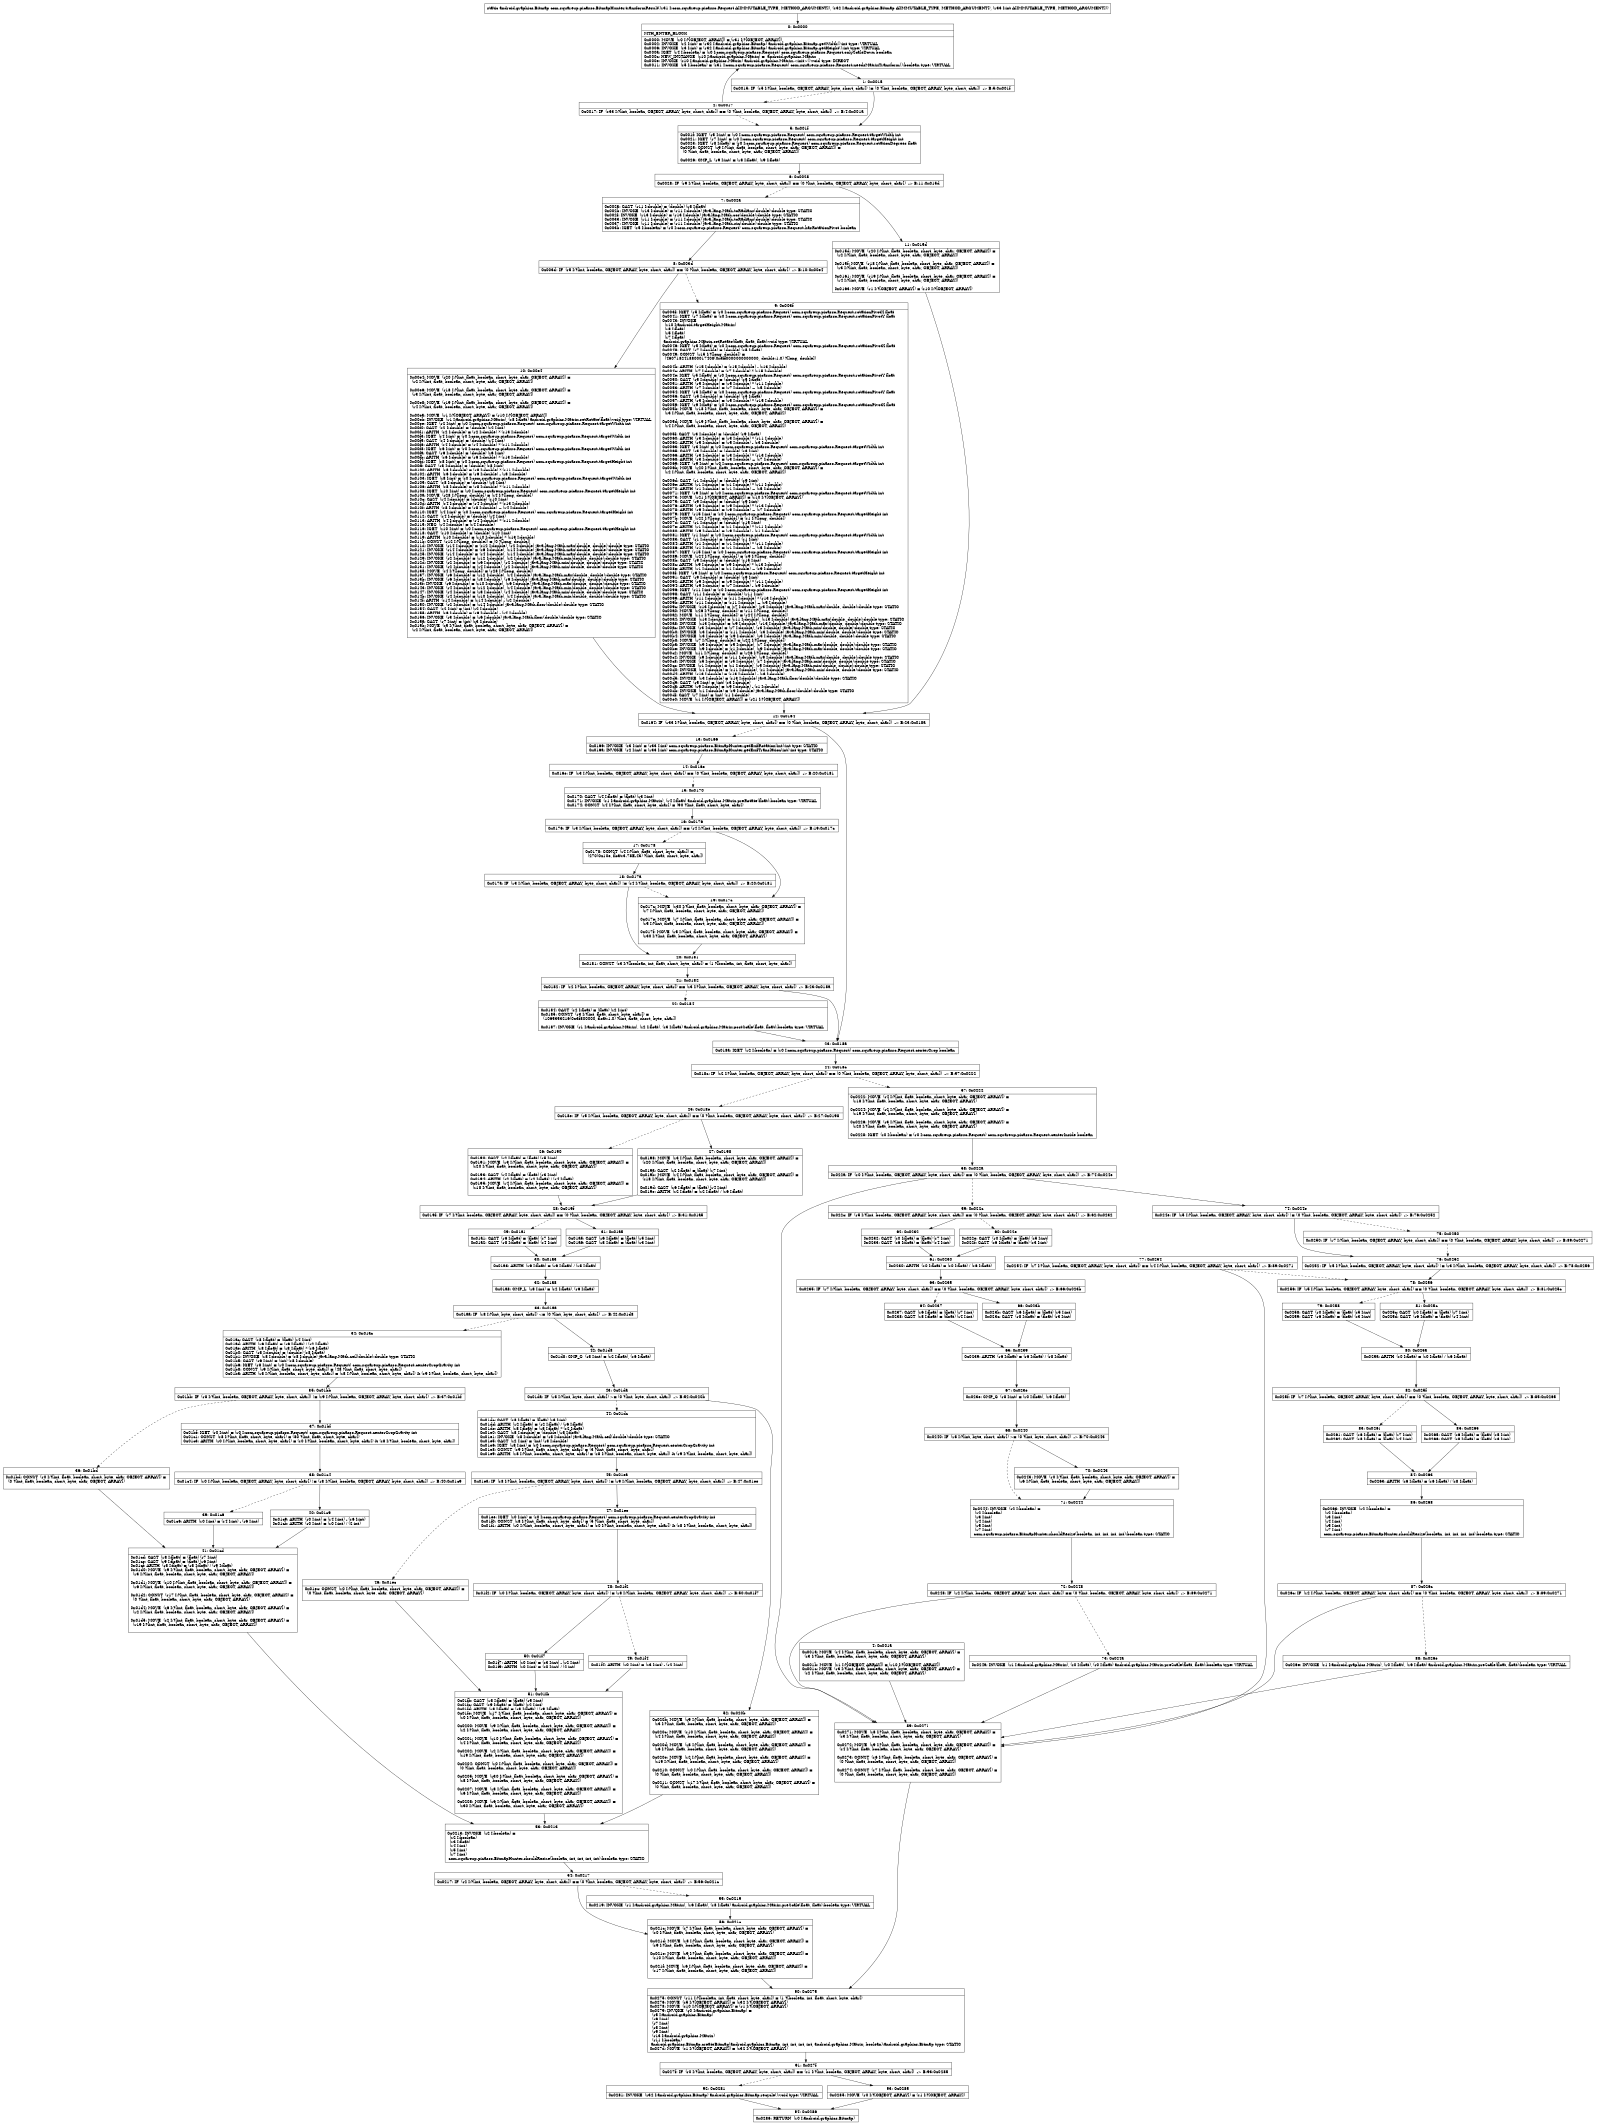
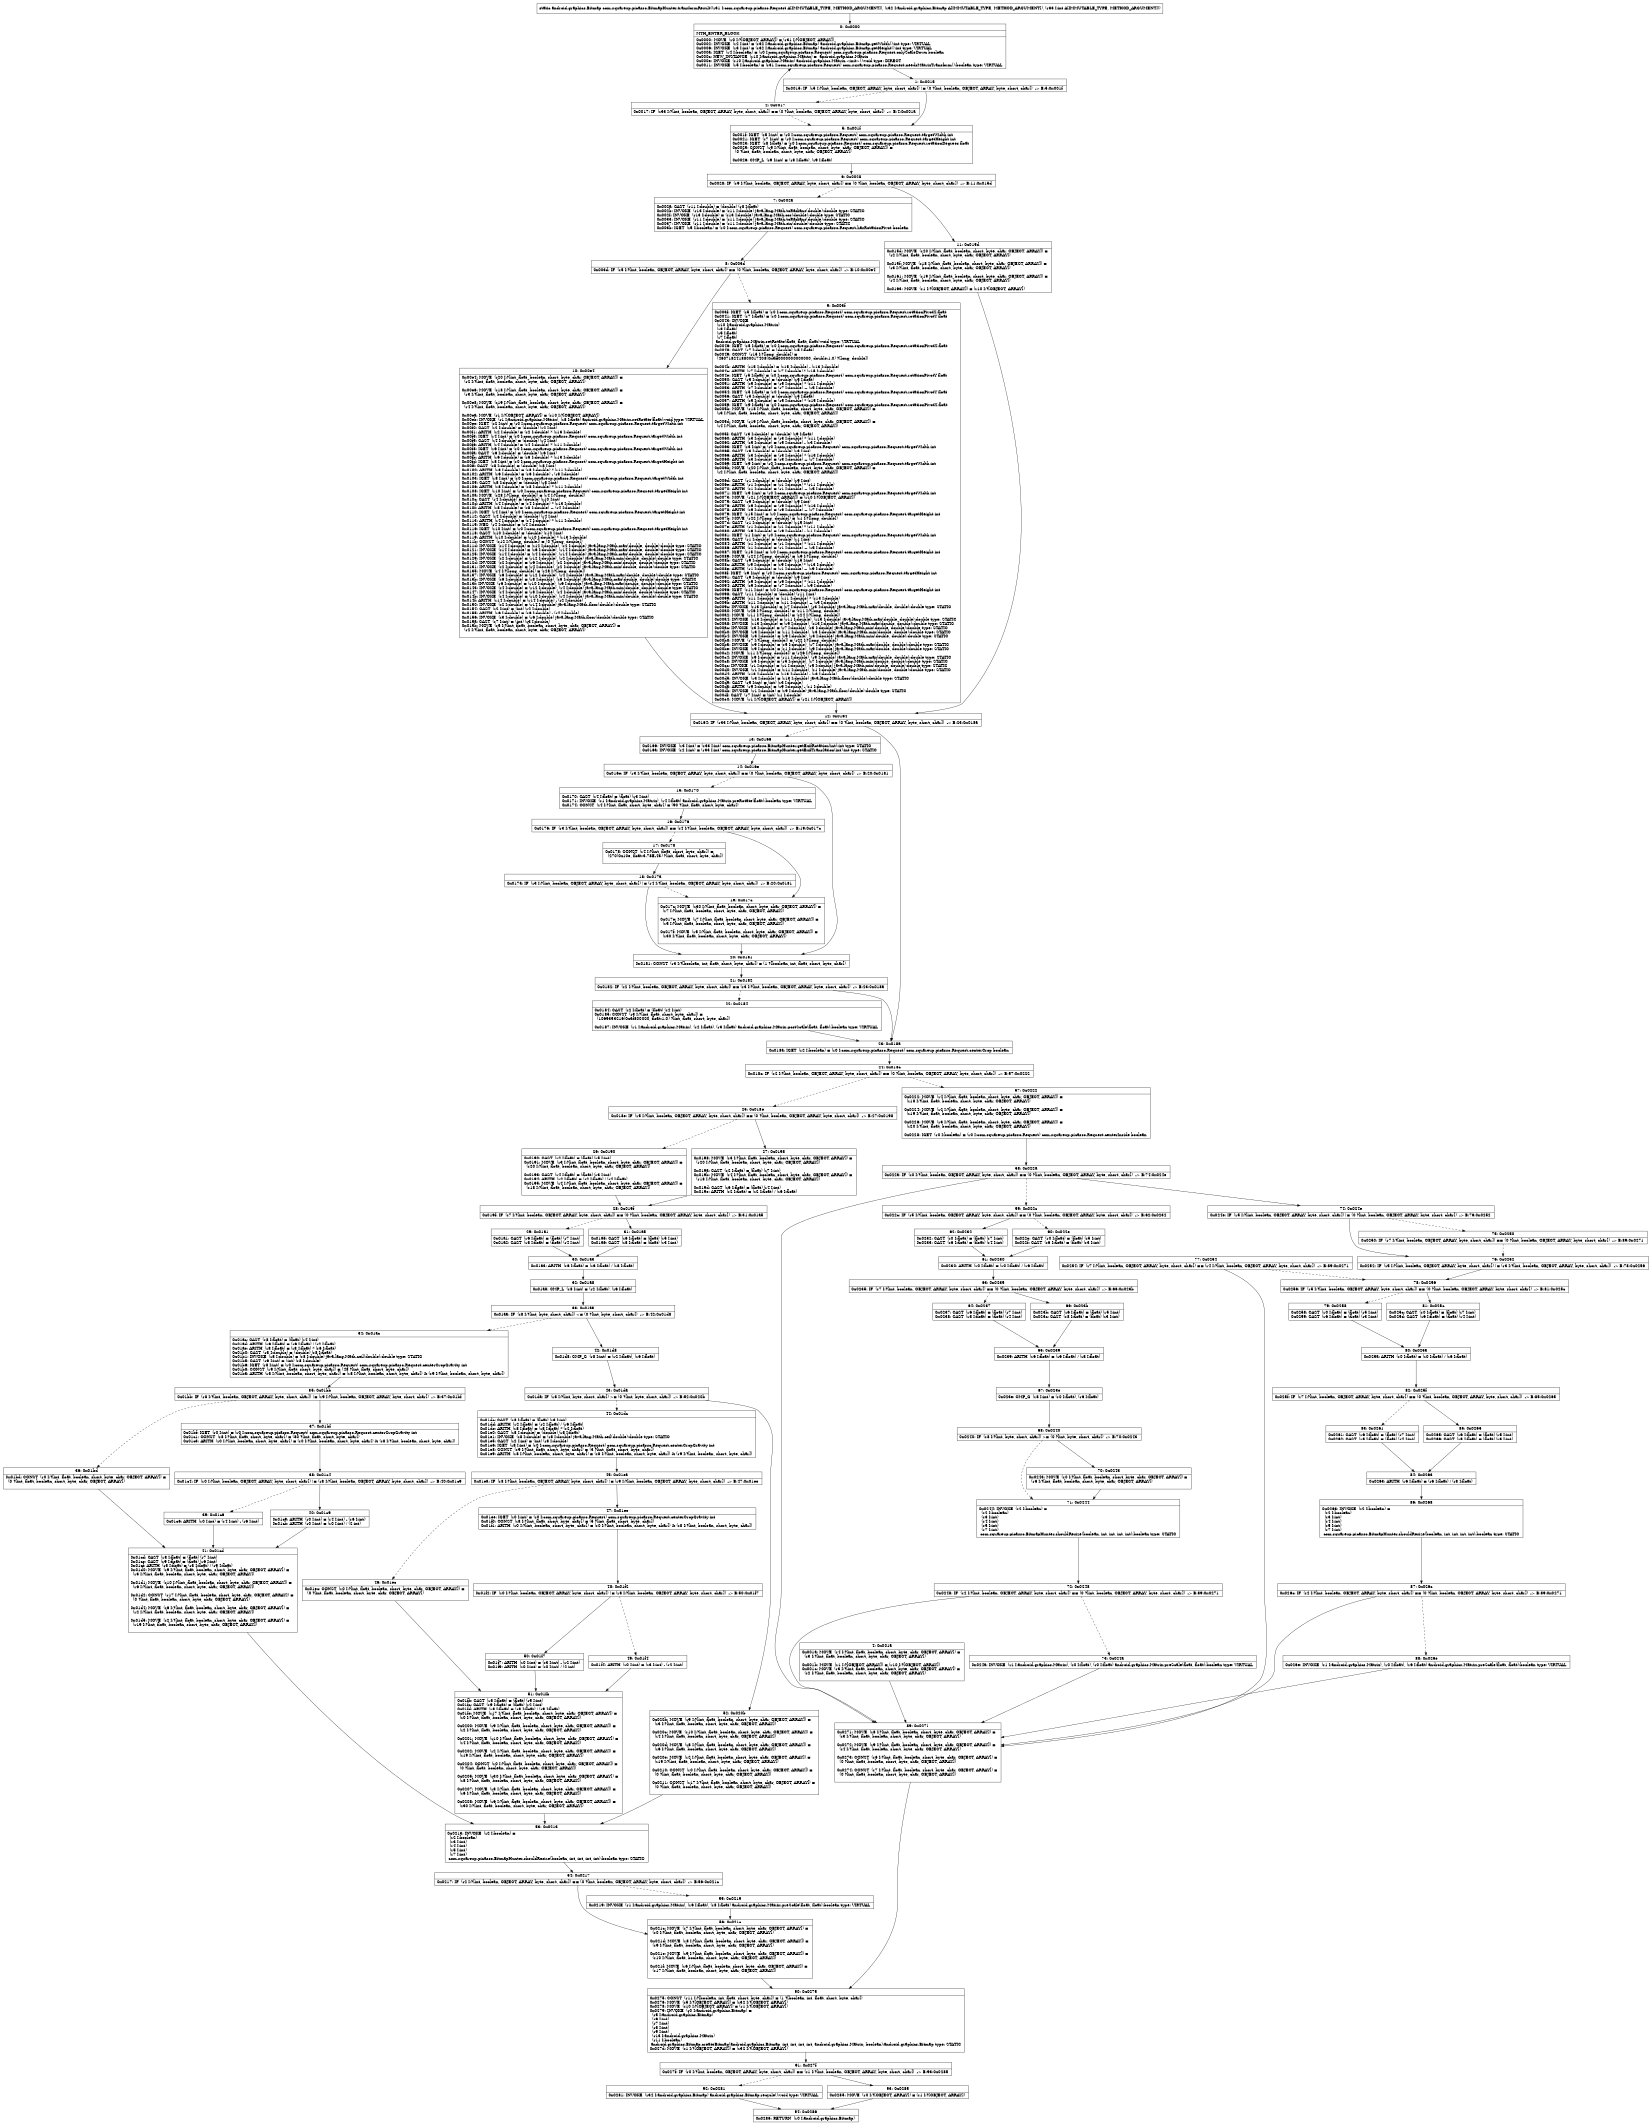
(699, 325) -> (747, 325)
none -> (833, 862)
(459, 1842) -> (457, 1842)
